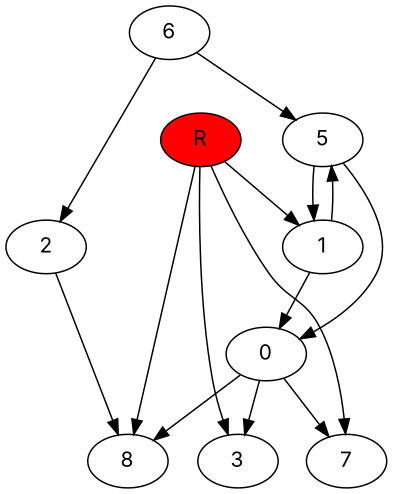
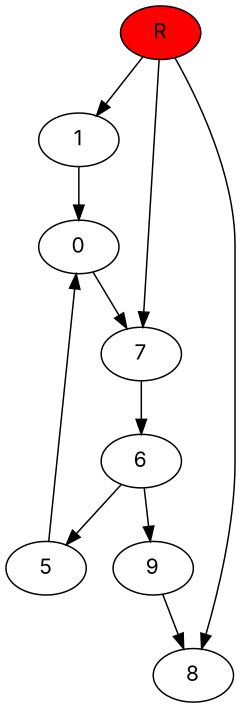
(313, 186) -> none
(333, 201) -> none
(46, 247) -> (153, 568)
none -> (141, 400)
(203, 403) -> none
(238, 461) -> none
